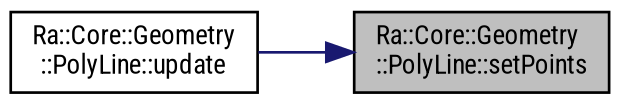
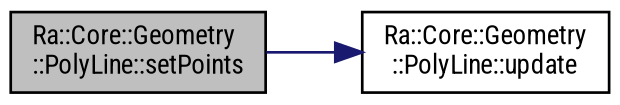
(292, 52) -> (301, 52)
